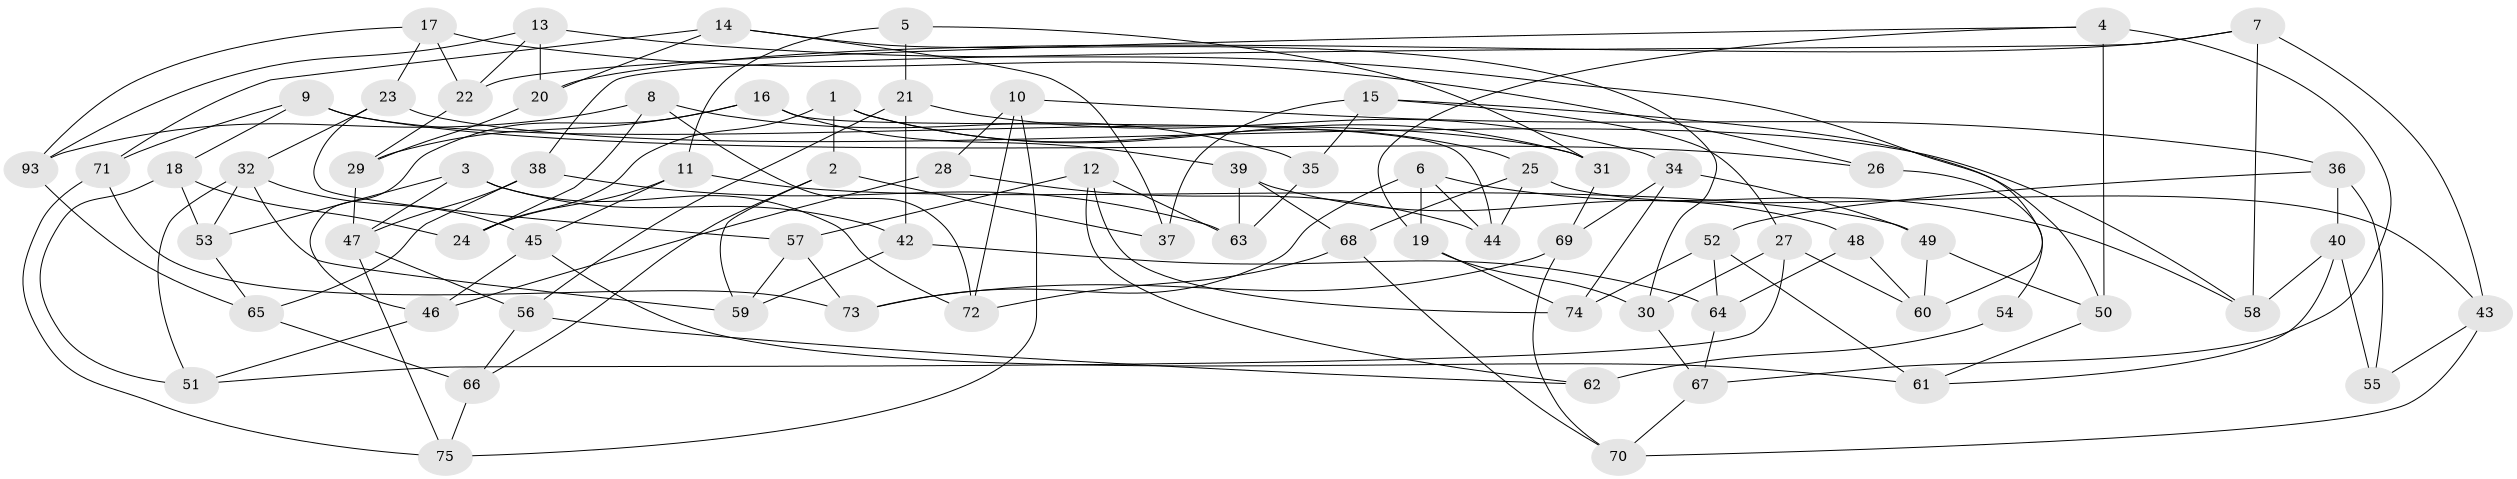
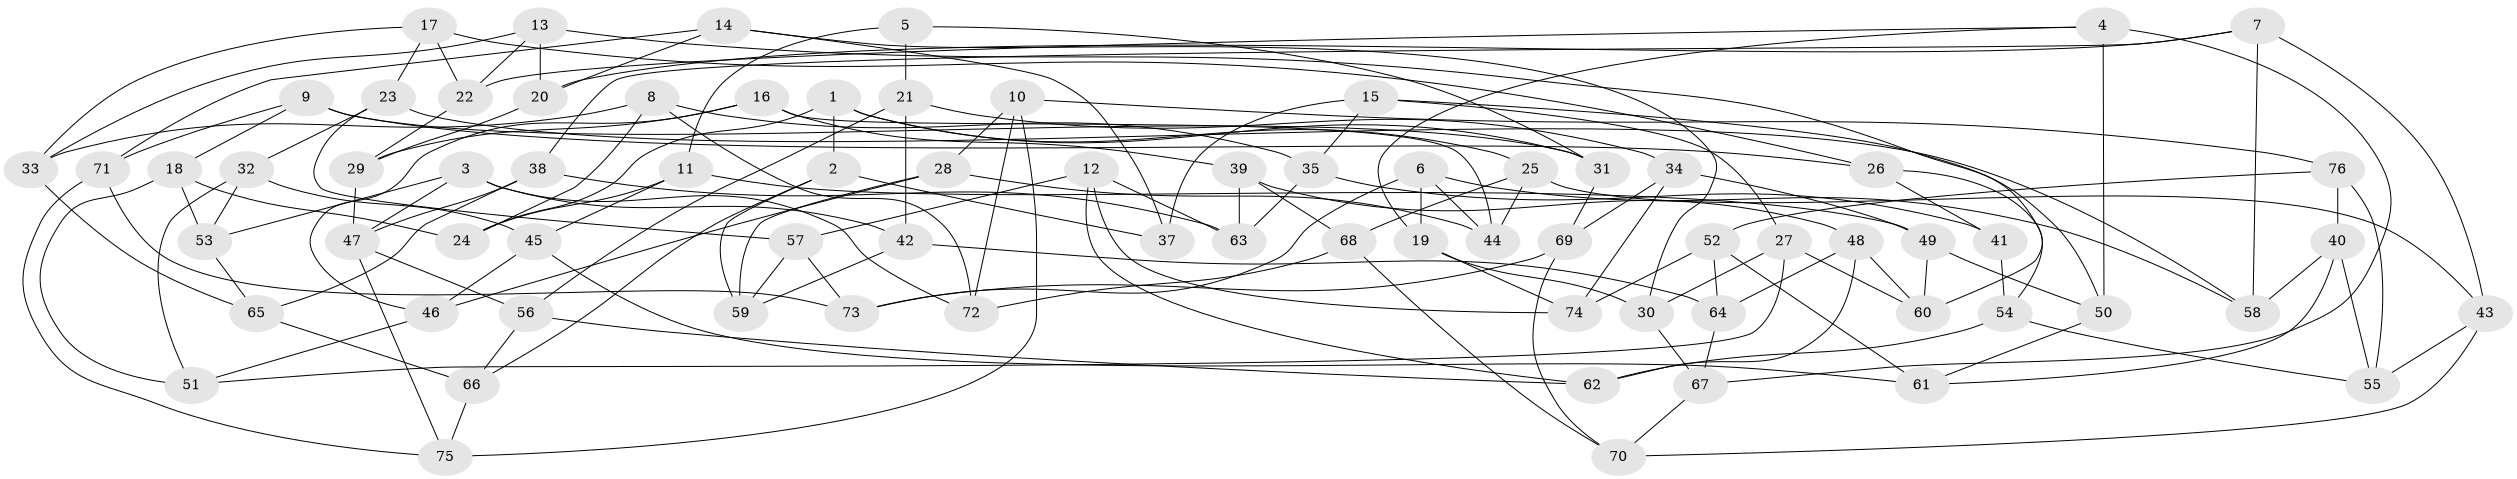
(31, 170) -> (31, 170)
(2338, 170) -> (2338, 170)
none -> (2000, 242)
(492, 285) -> (758, 227)
none -> (1806, 346)
none -> (2156, 349)
